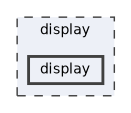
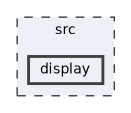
(66, 31) -> (66, 31)
